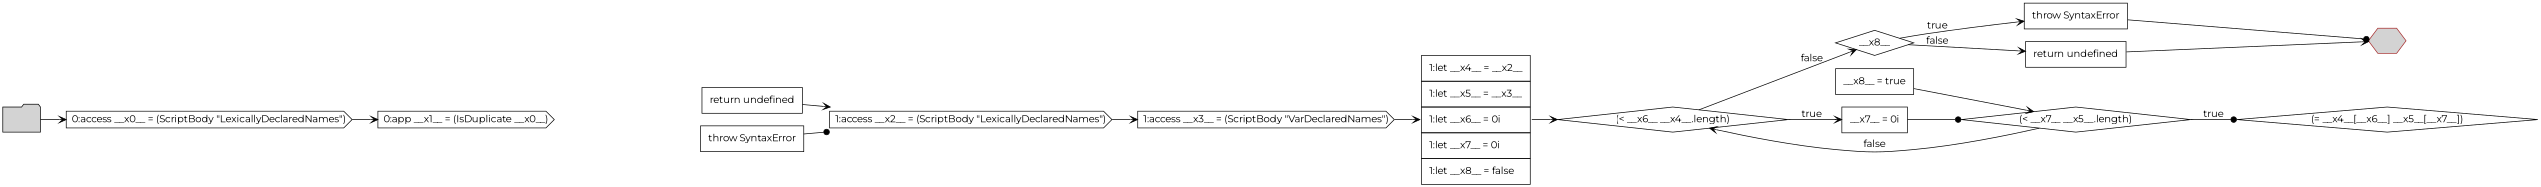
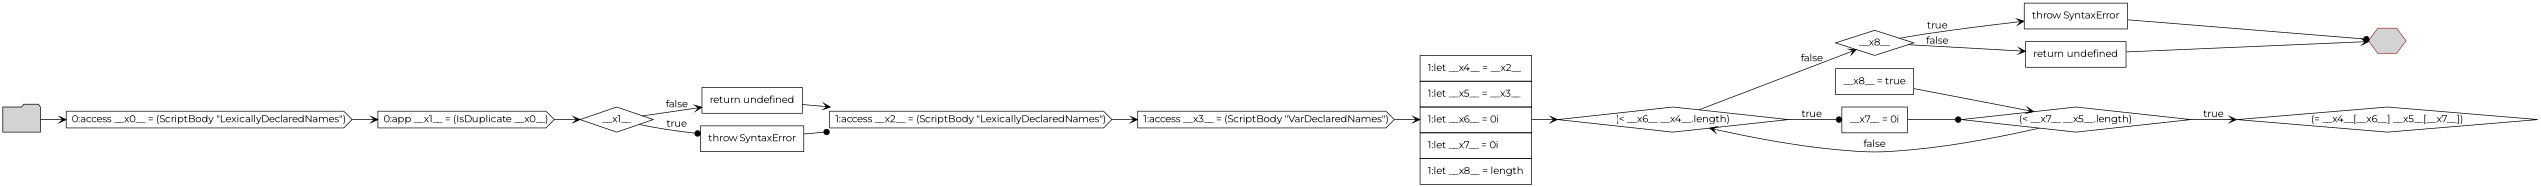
none -> (617, 120)
(1812, 120) -> (1812, 120)
(2211, 120) -> (2211, 120)
(1472, 171) -> (1476, 171)
